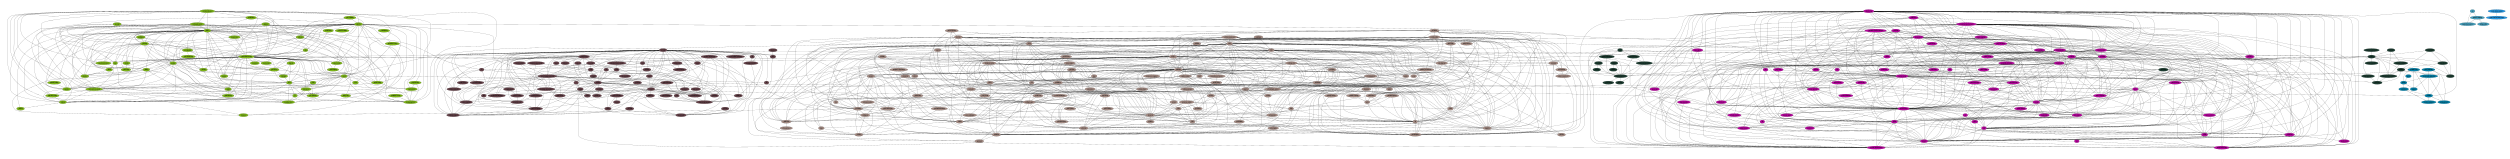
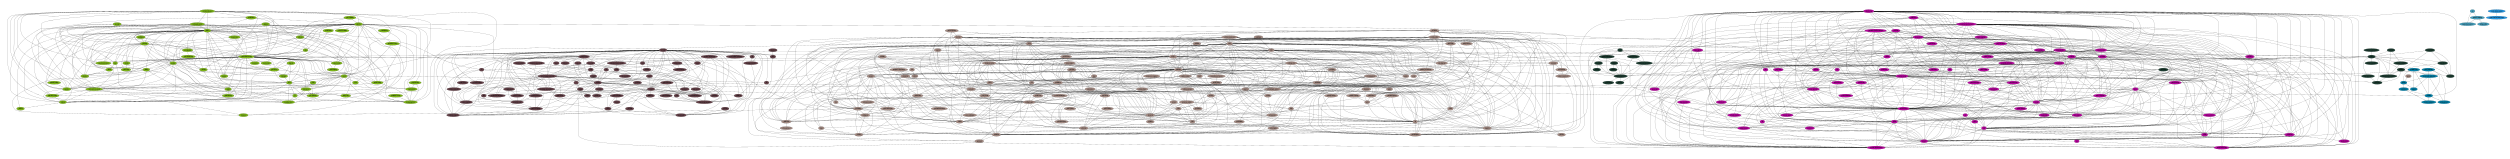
none -> (912, 70)
(2408, 76) -> (2408, 76)
